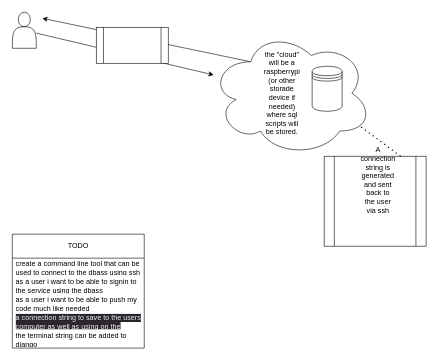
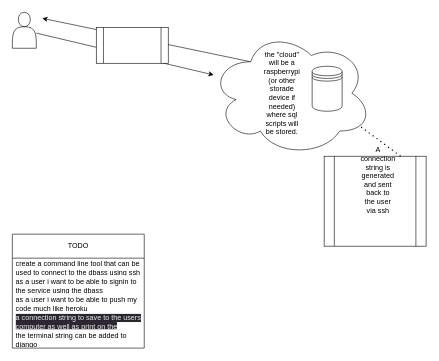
(79, 303) -> (79, 303)
(79, 321) -> (79, 321)
